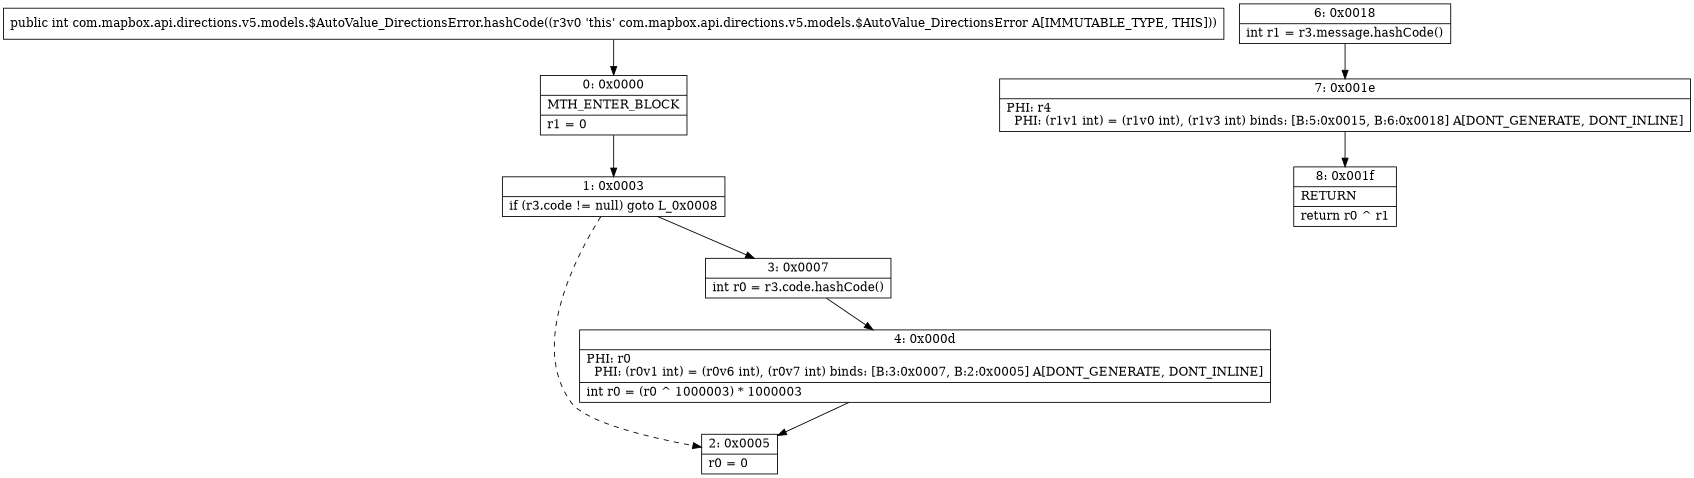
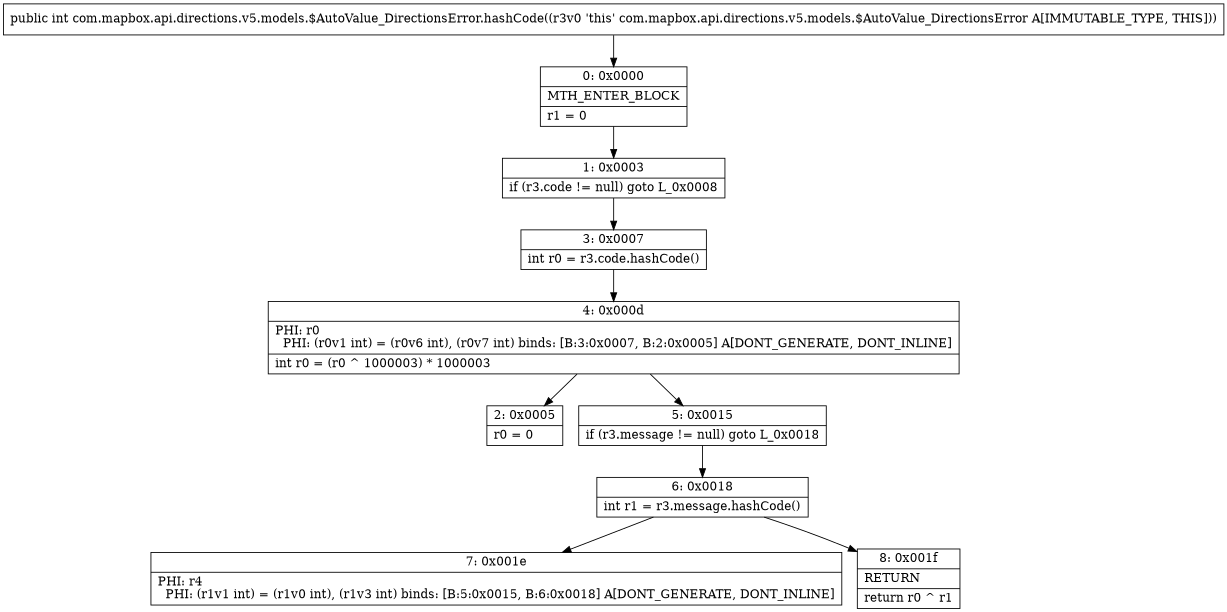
(1345, 145) -> (807, 532)
(558, 371) -> none
none -> (703, 426)
